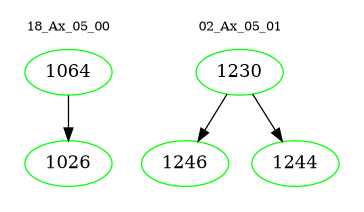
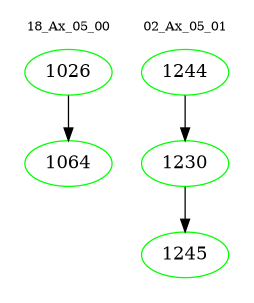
(68, 112) -> (68, 112)
(264, 112) -> (185, 112)
(185, 164) -> (185, 255)
